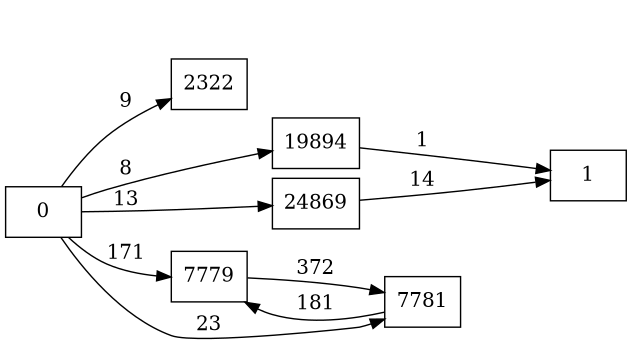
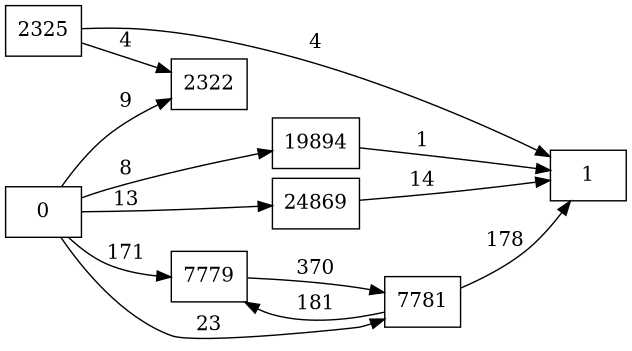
none -> (44, 31)
none -> (517, 258)
(316, 269) -> (316, 269)
